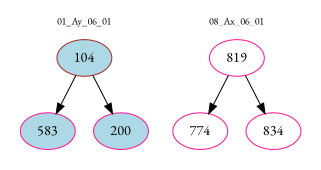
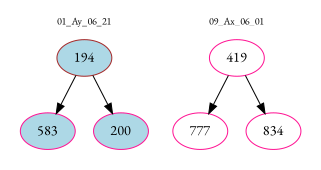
(84, 22) -> (84, 22)
(237, 22) -> (237, 22)
(84, 58) -> (84, 58)
(237, 58) -> (237, 58)
(200, 131) -> (200, 131)
